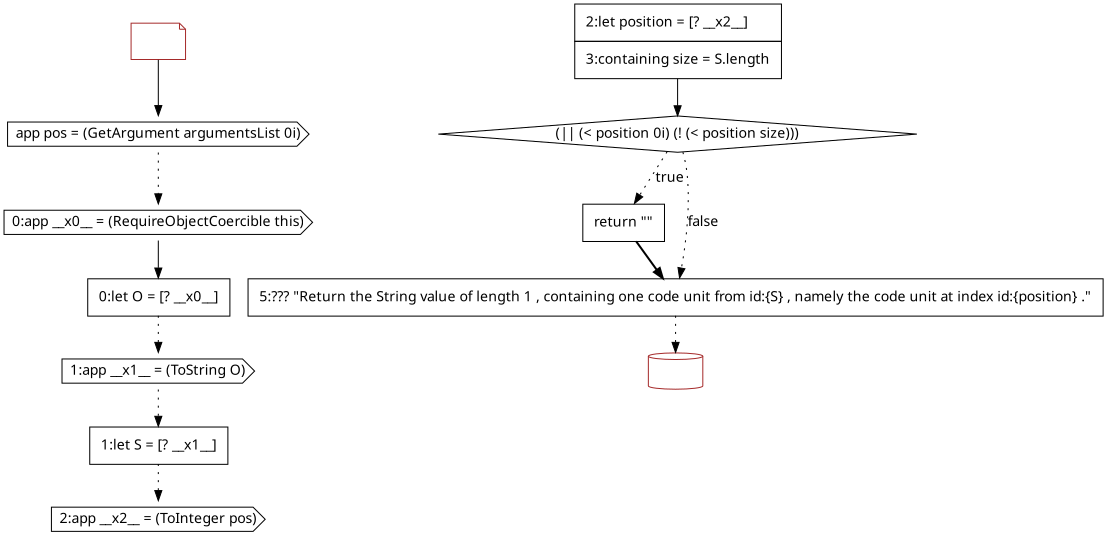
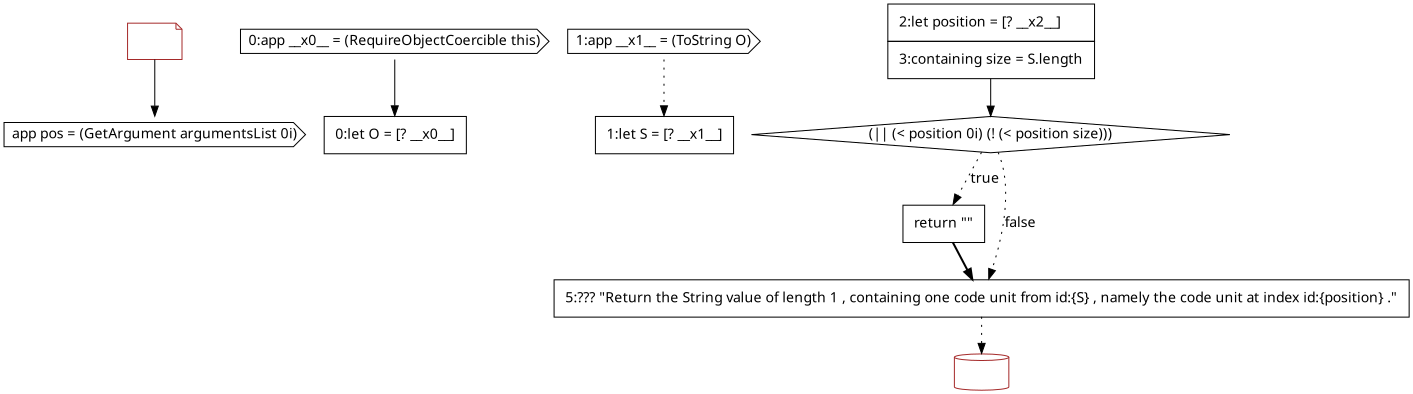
(158, 173) -> none
(158, 329) -> none
(158, 519) -> none
